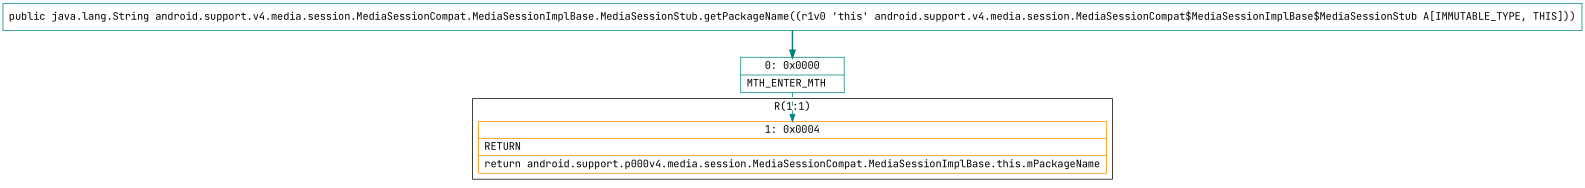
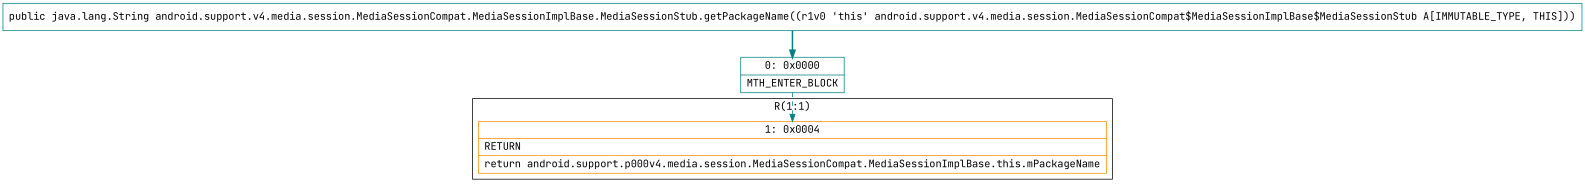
(787, 83) -> (792, 83)
